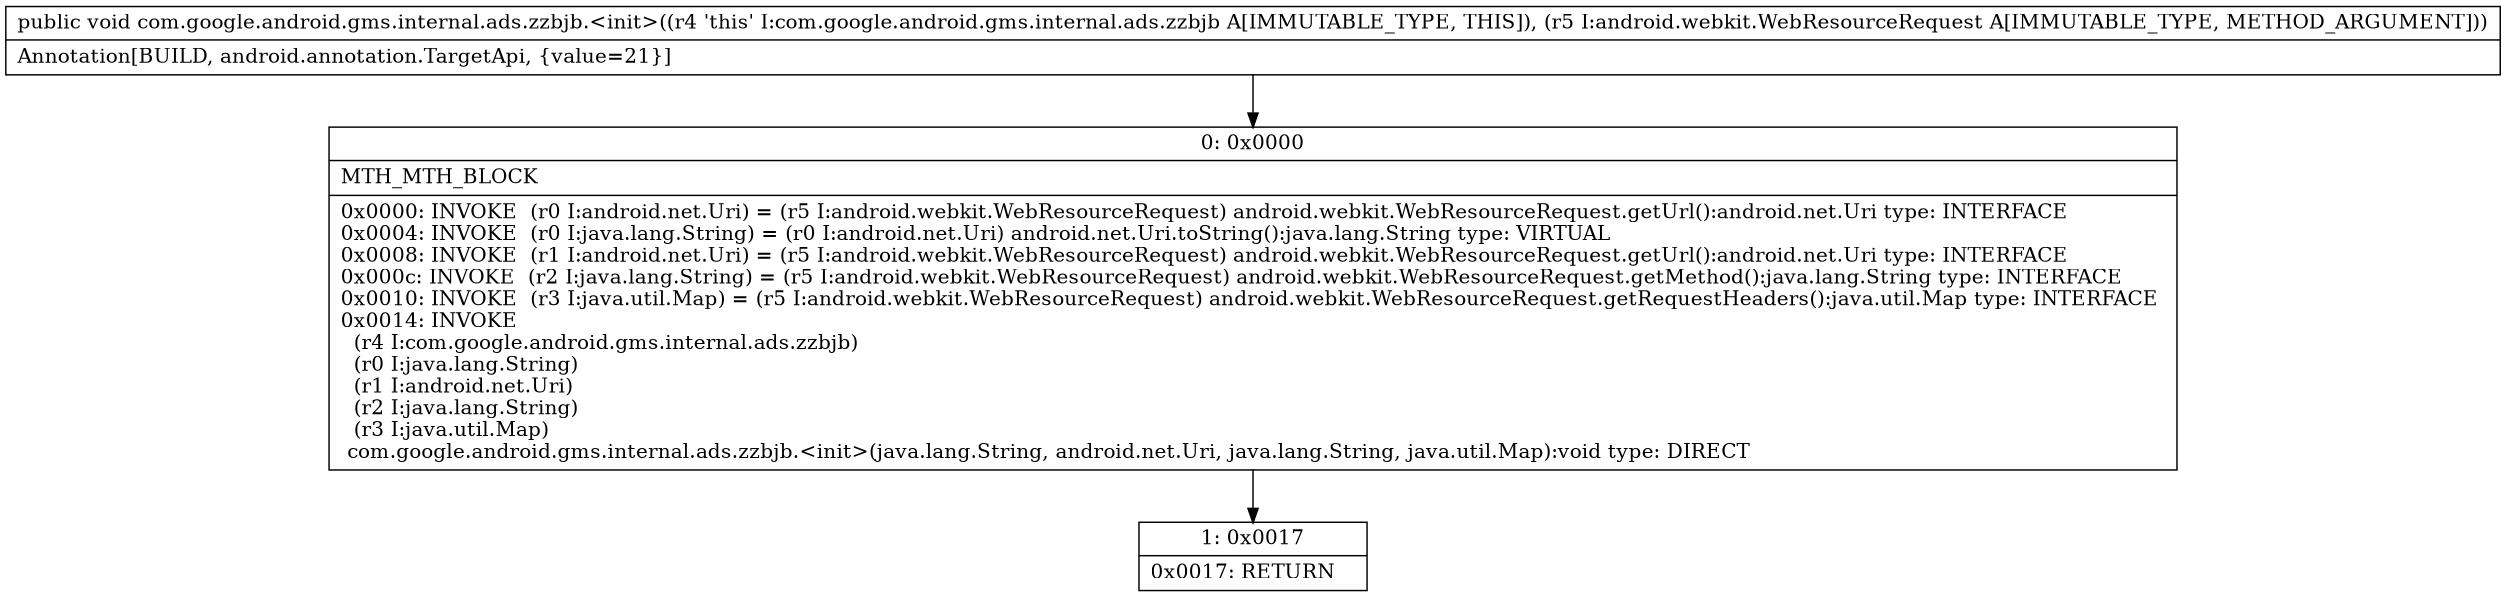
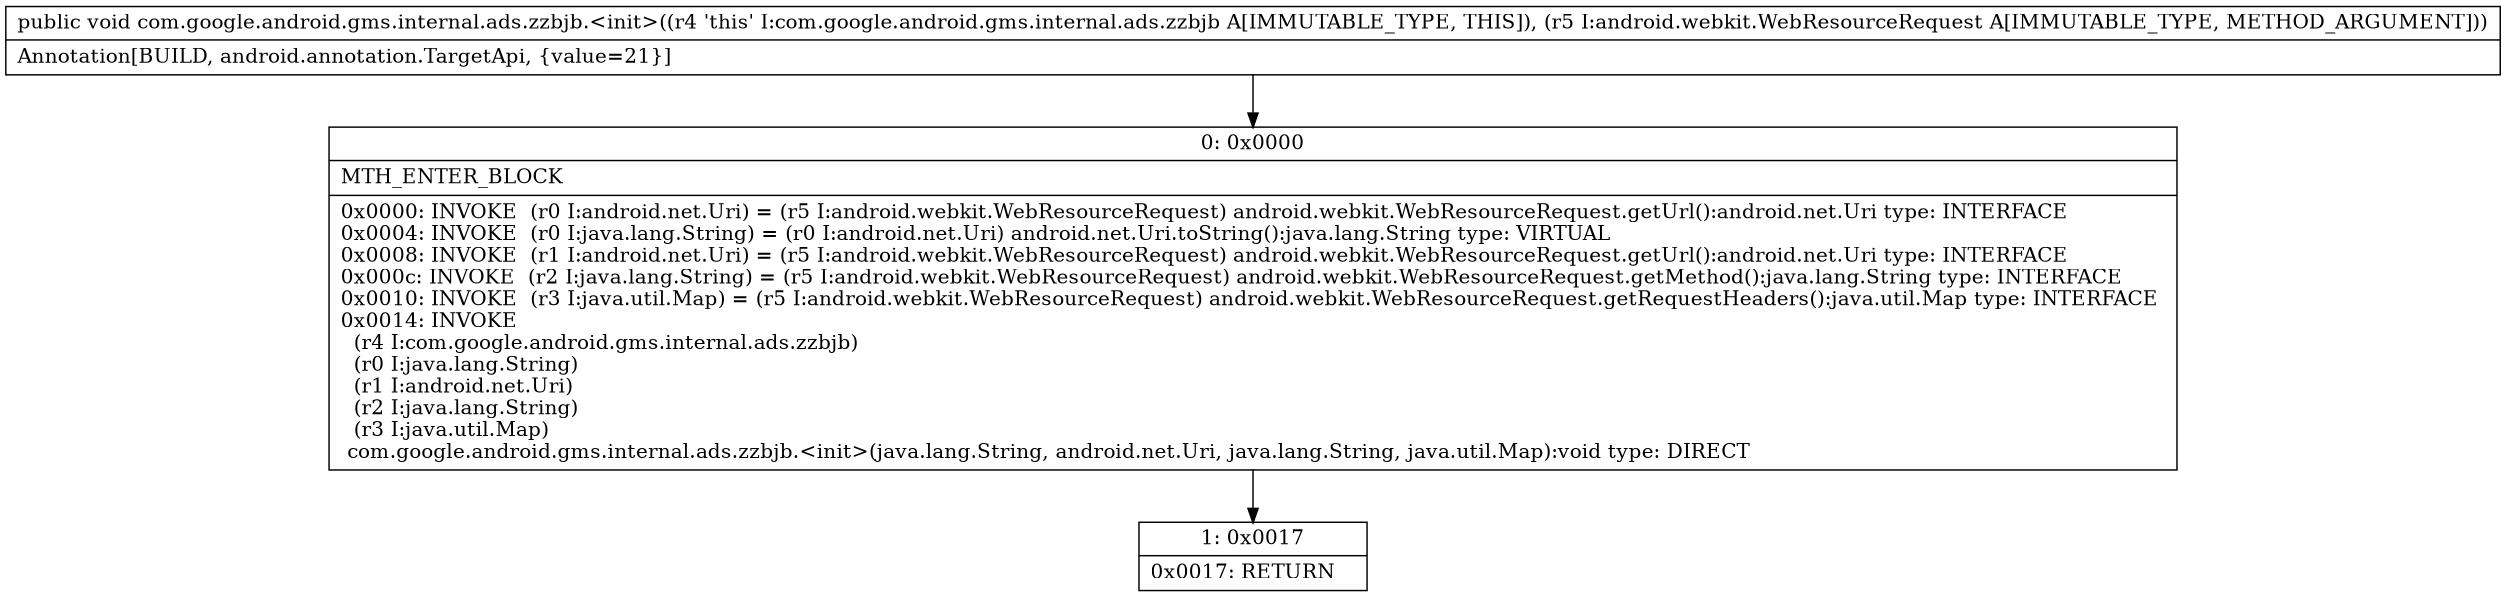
(439, 177) -> (453, 177)
